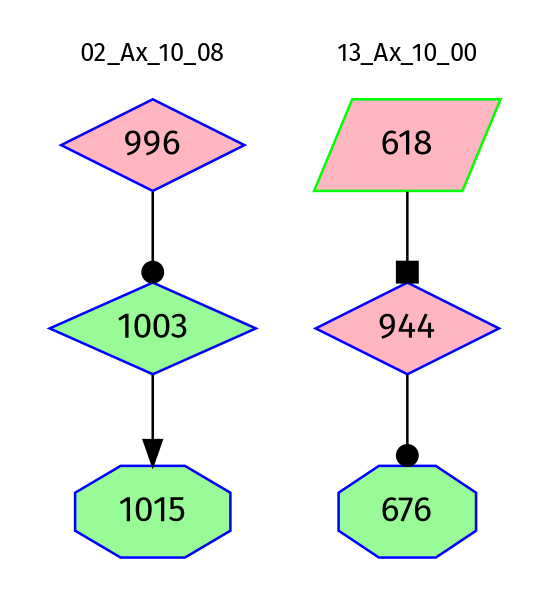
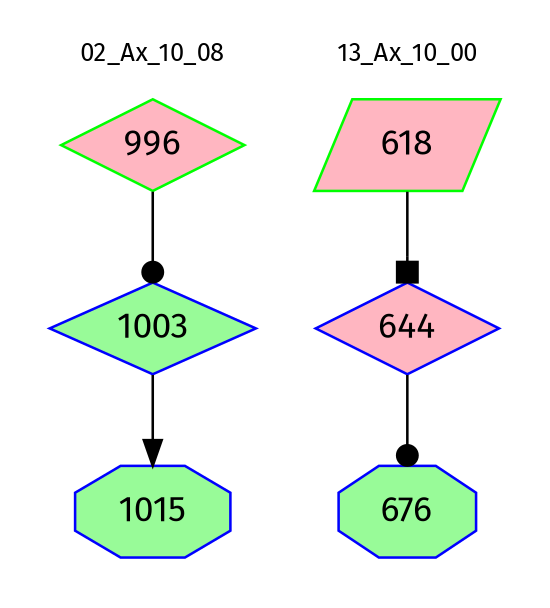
(153, 145) -> (153, 145)
(407, 328) -> (407, 328)
